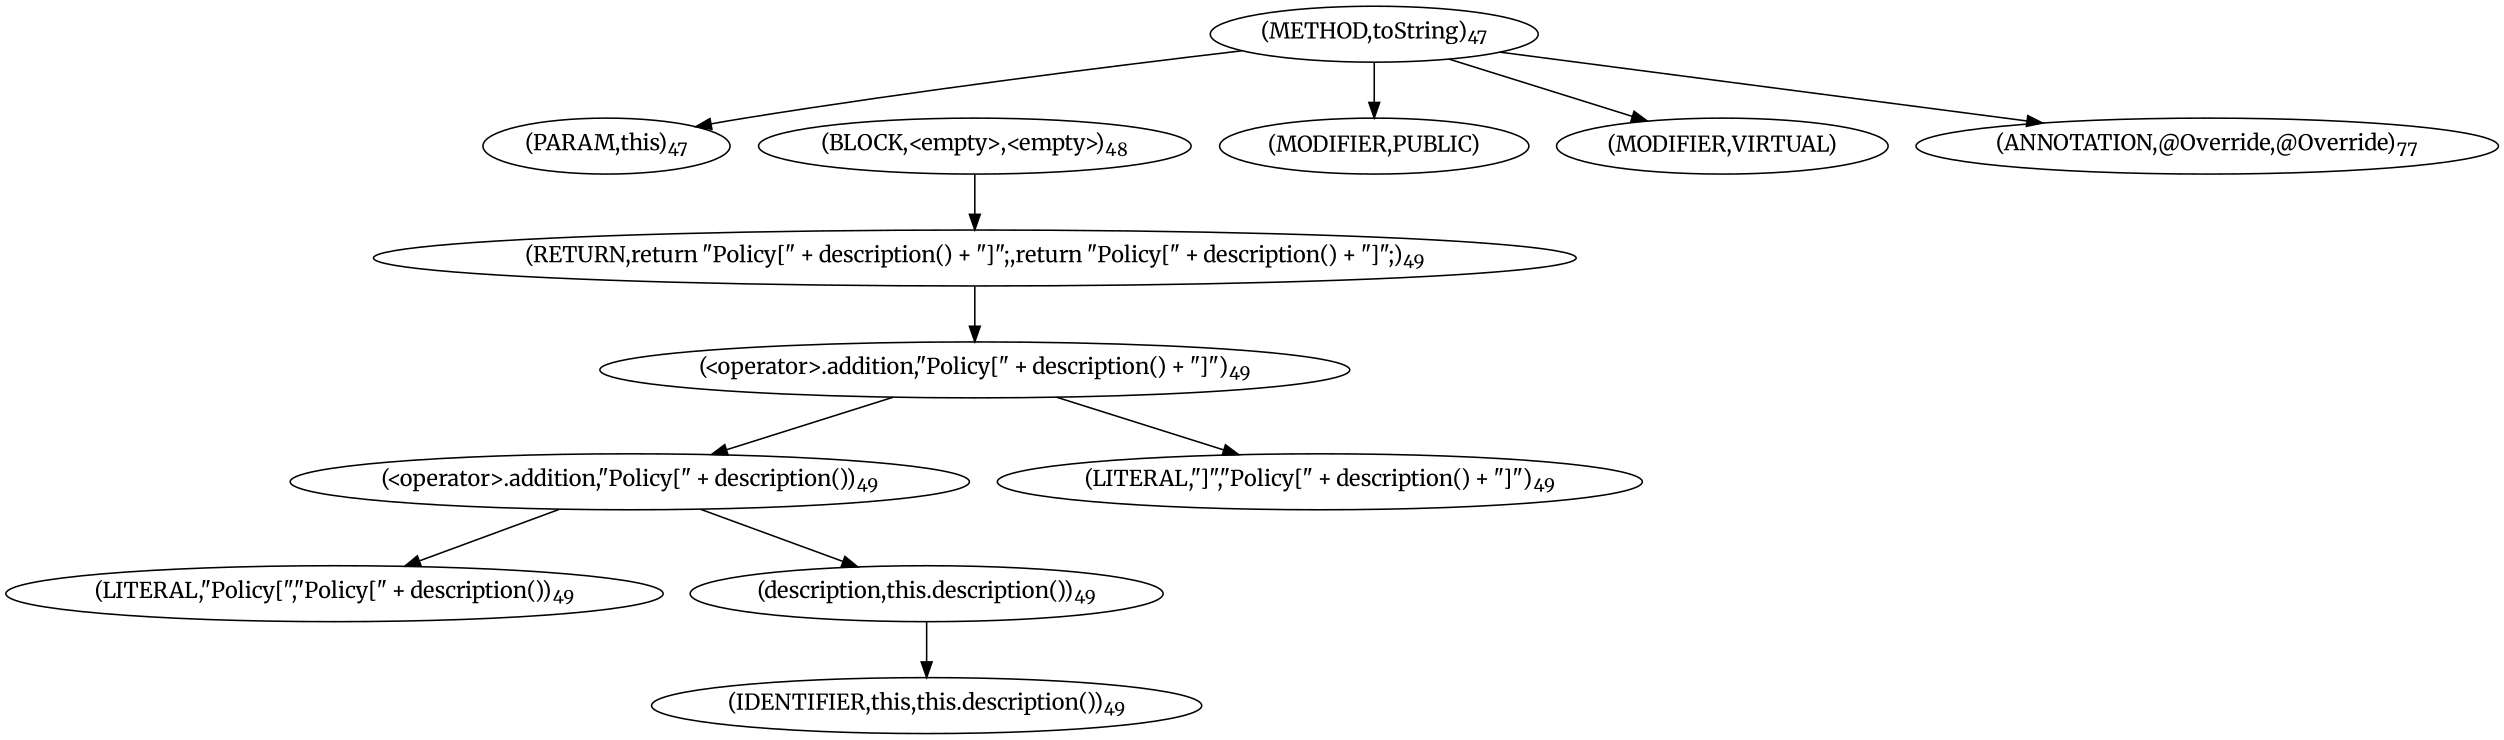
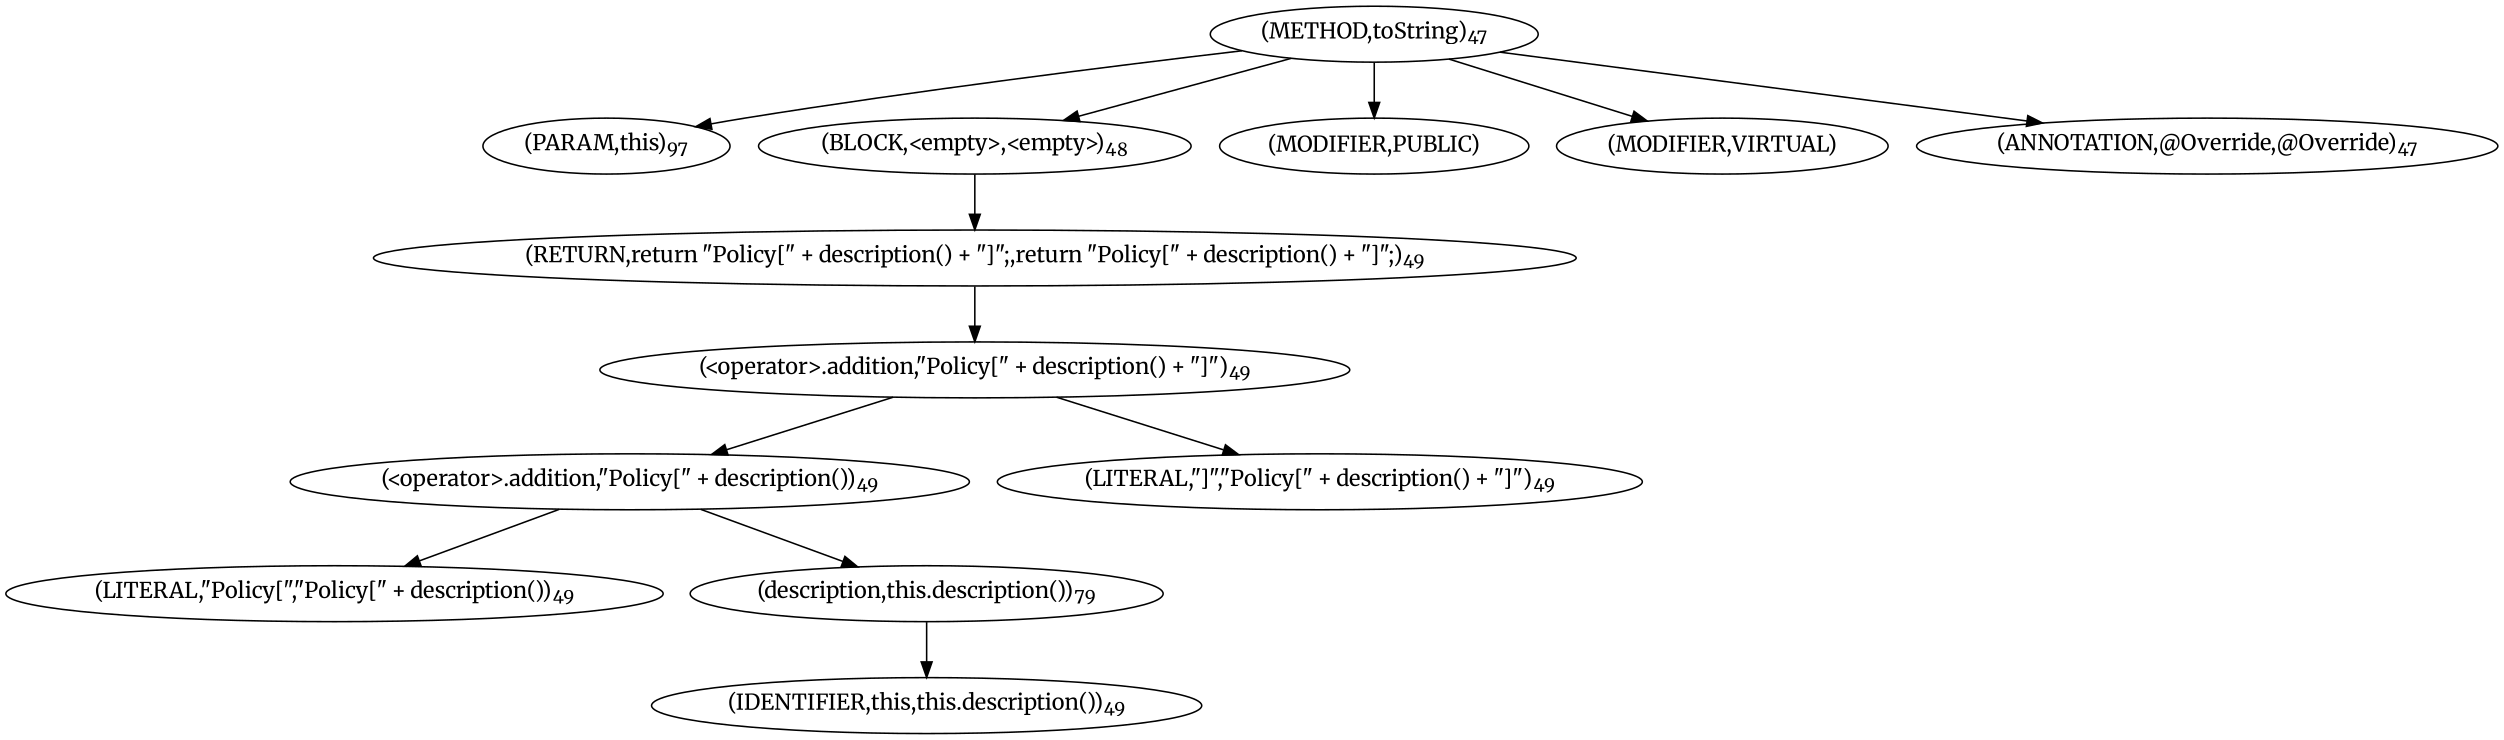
none -> (1185, 87)
(678, 144) -> (678, 144)
(2408, 144) -> (2408, 144)
(1085, 591) -> (1085, 591)
